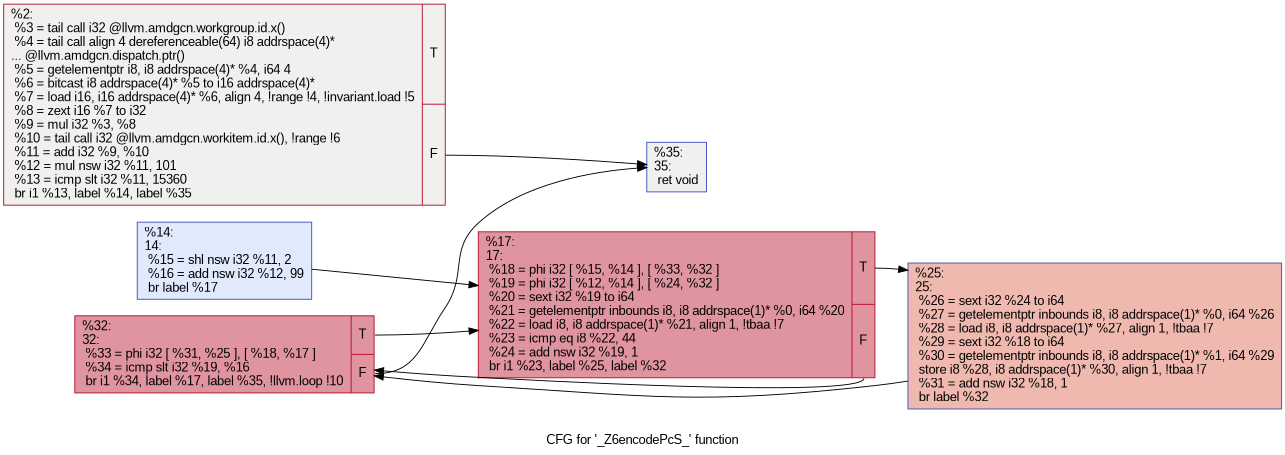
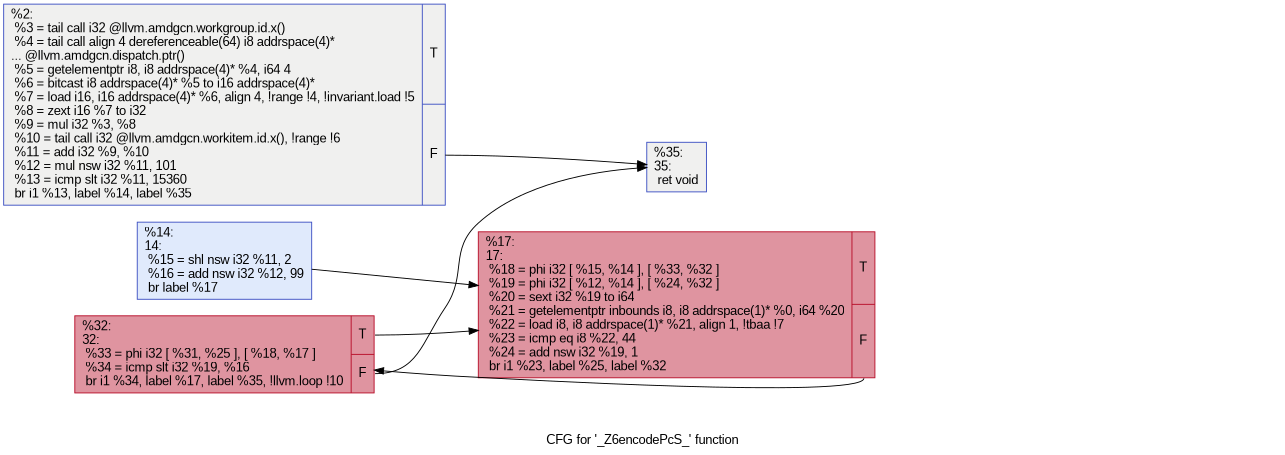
(224, 105) -> (224, 105)
(1095, 336) -> none
